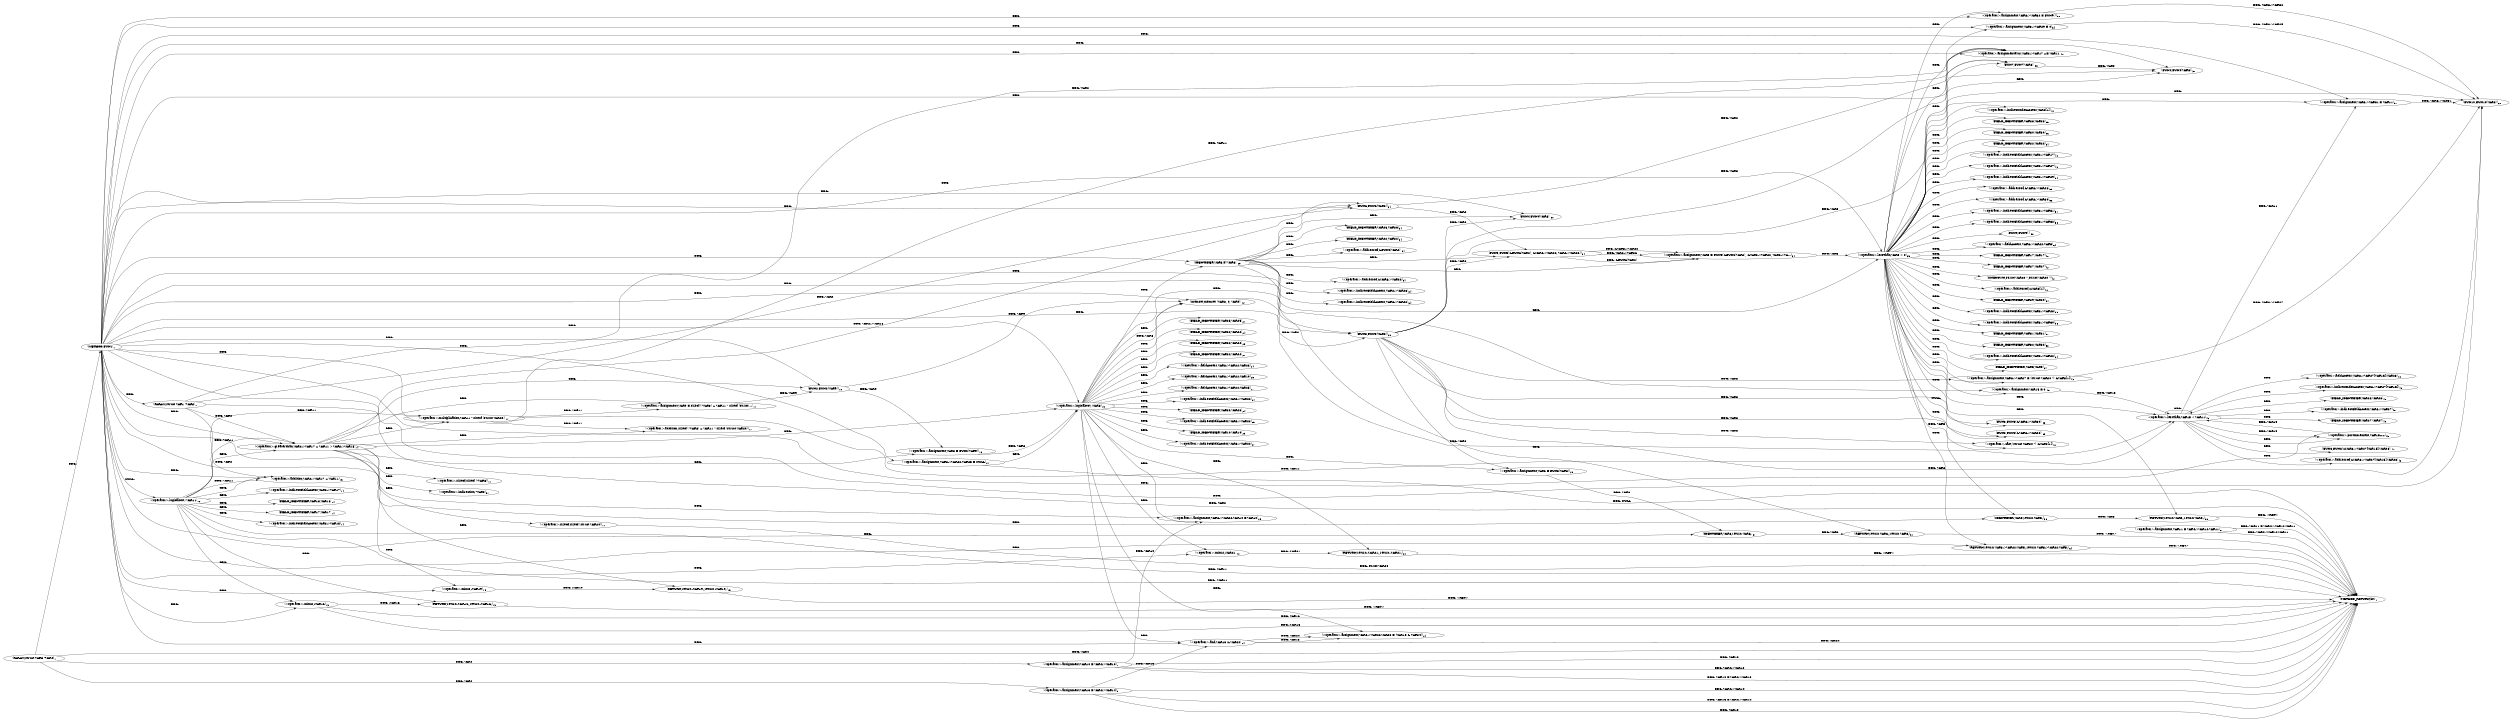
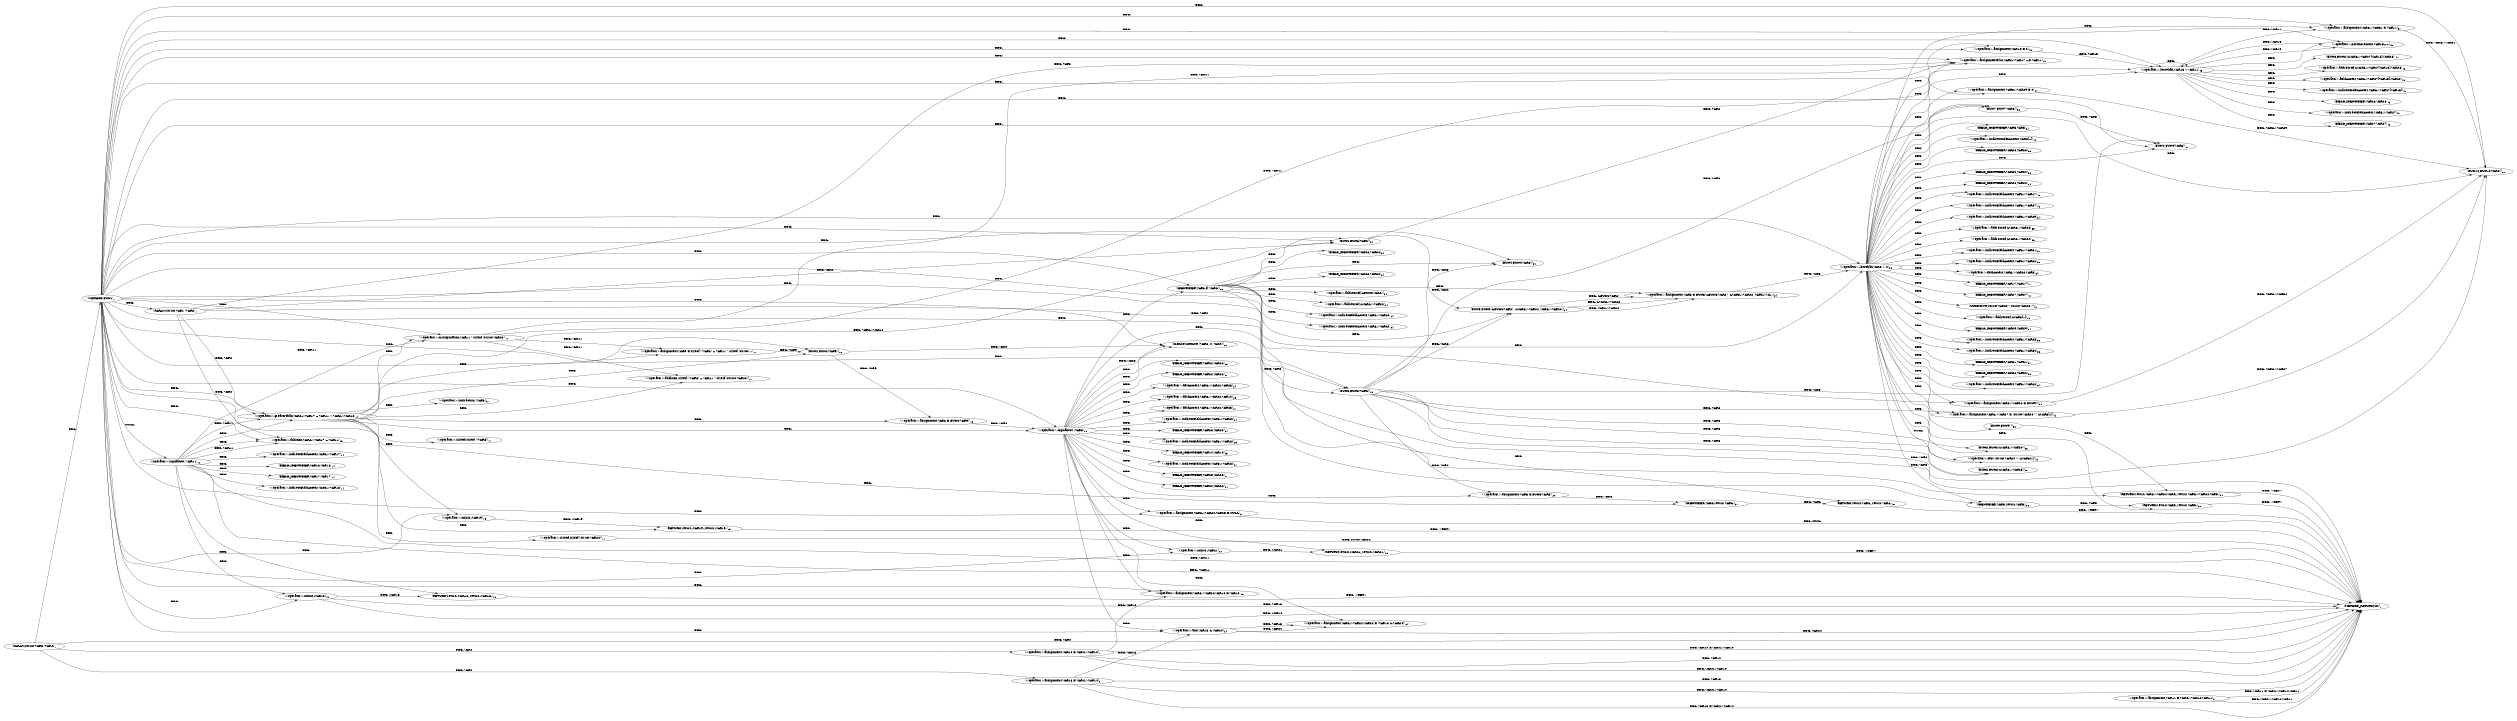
(825, 297) -> (825, 270)
(1918, 406) -> (2100, 444)
(1045, 444) -> (1097, 483)
